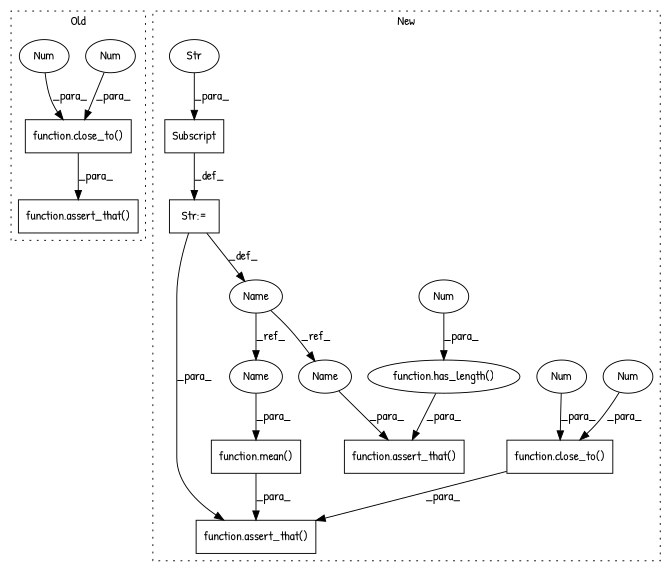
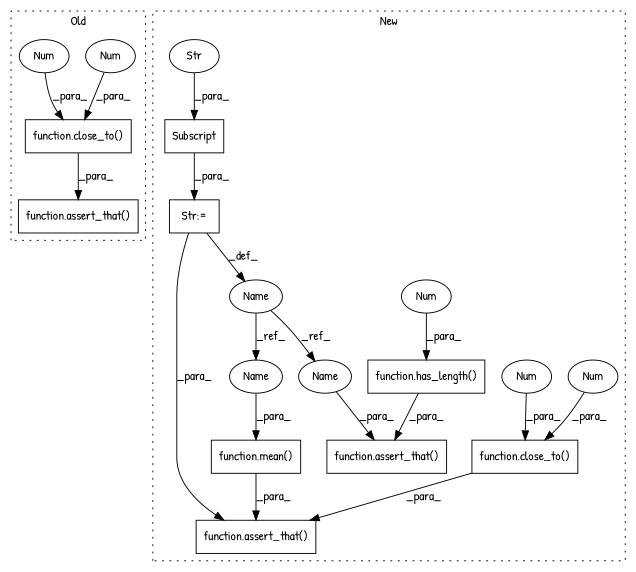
(209, 176) -> (212, 176)
(444, 377) -> (426, 377)
